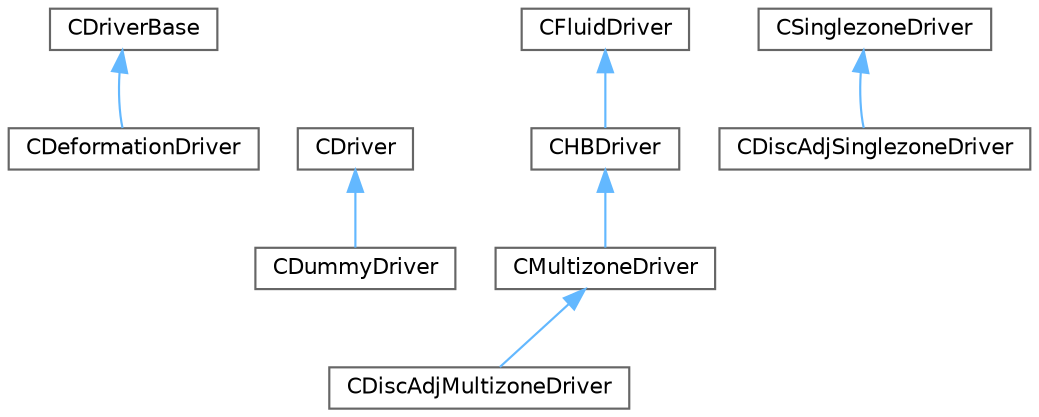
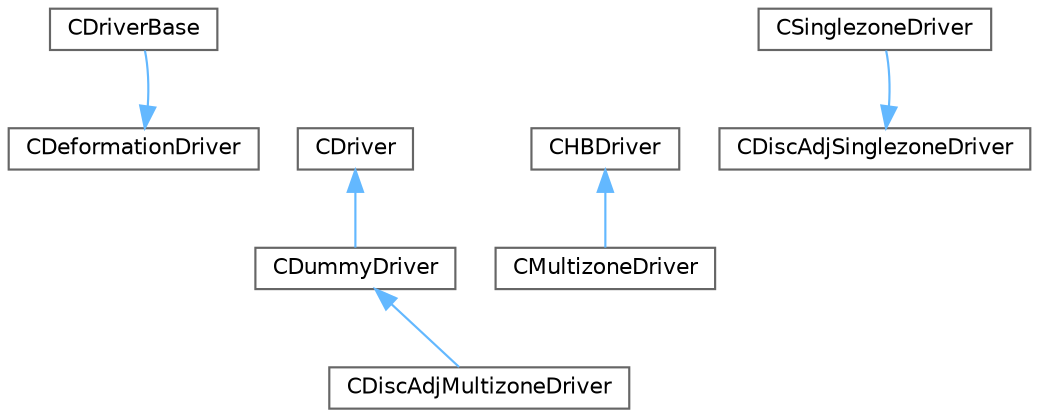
(605, 29) -> none
(119, 100) -> (148, 78)
(860, 100) -> (889, 78)
(534, 336) -> (425, 336)
